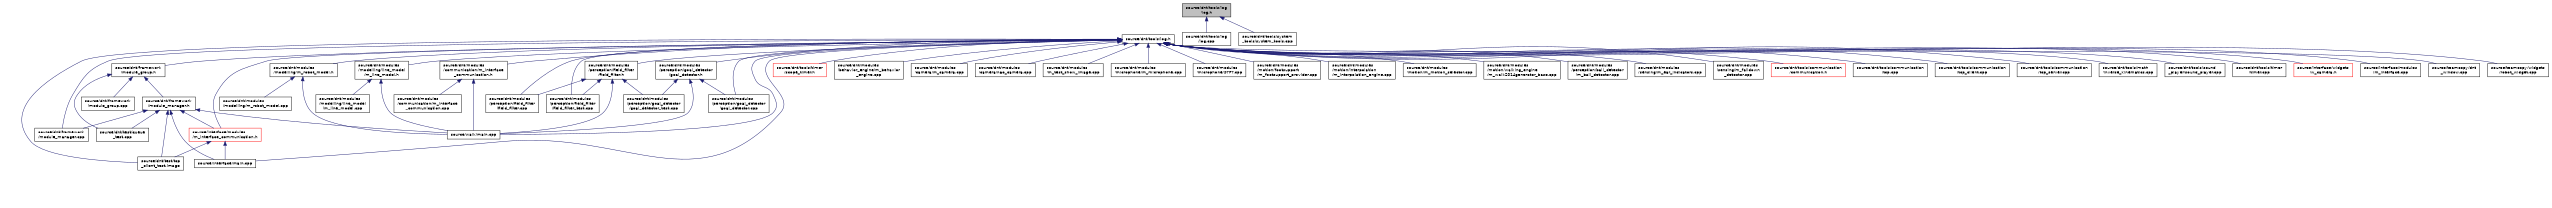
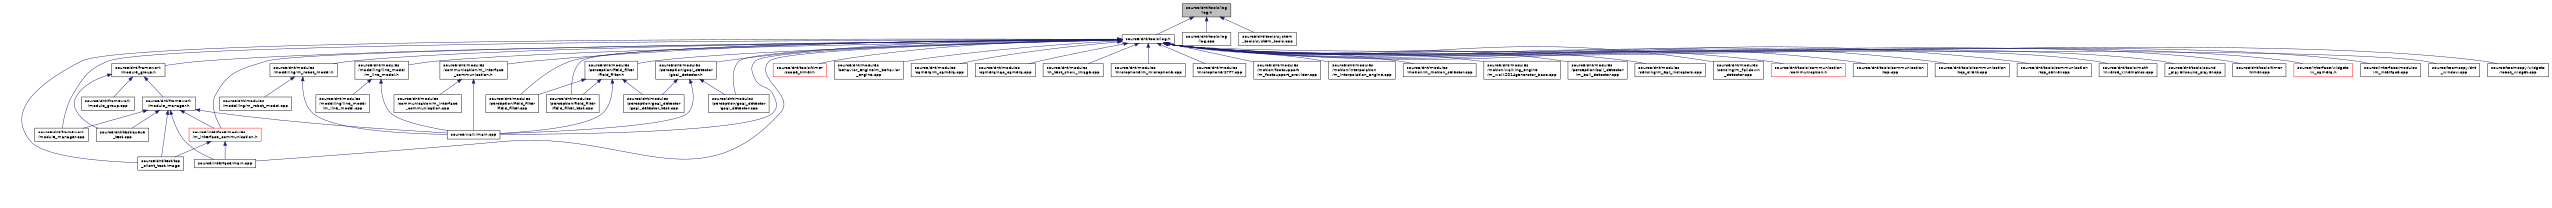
none -> (1173, 27)
